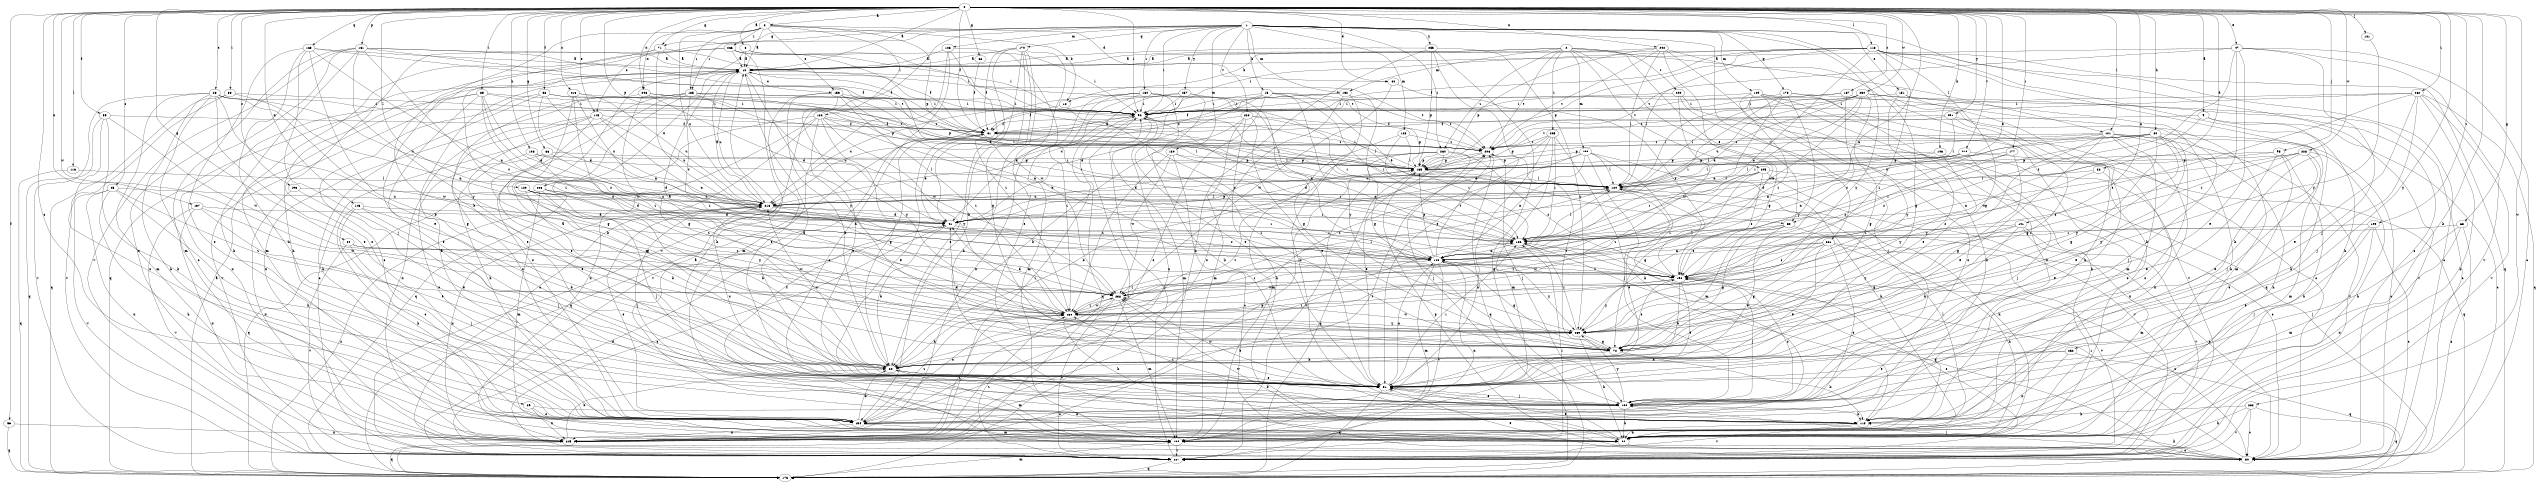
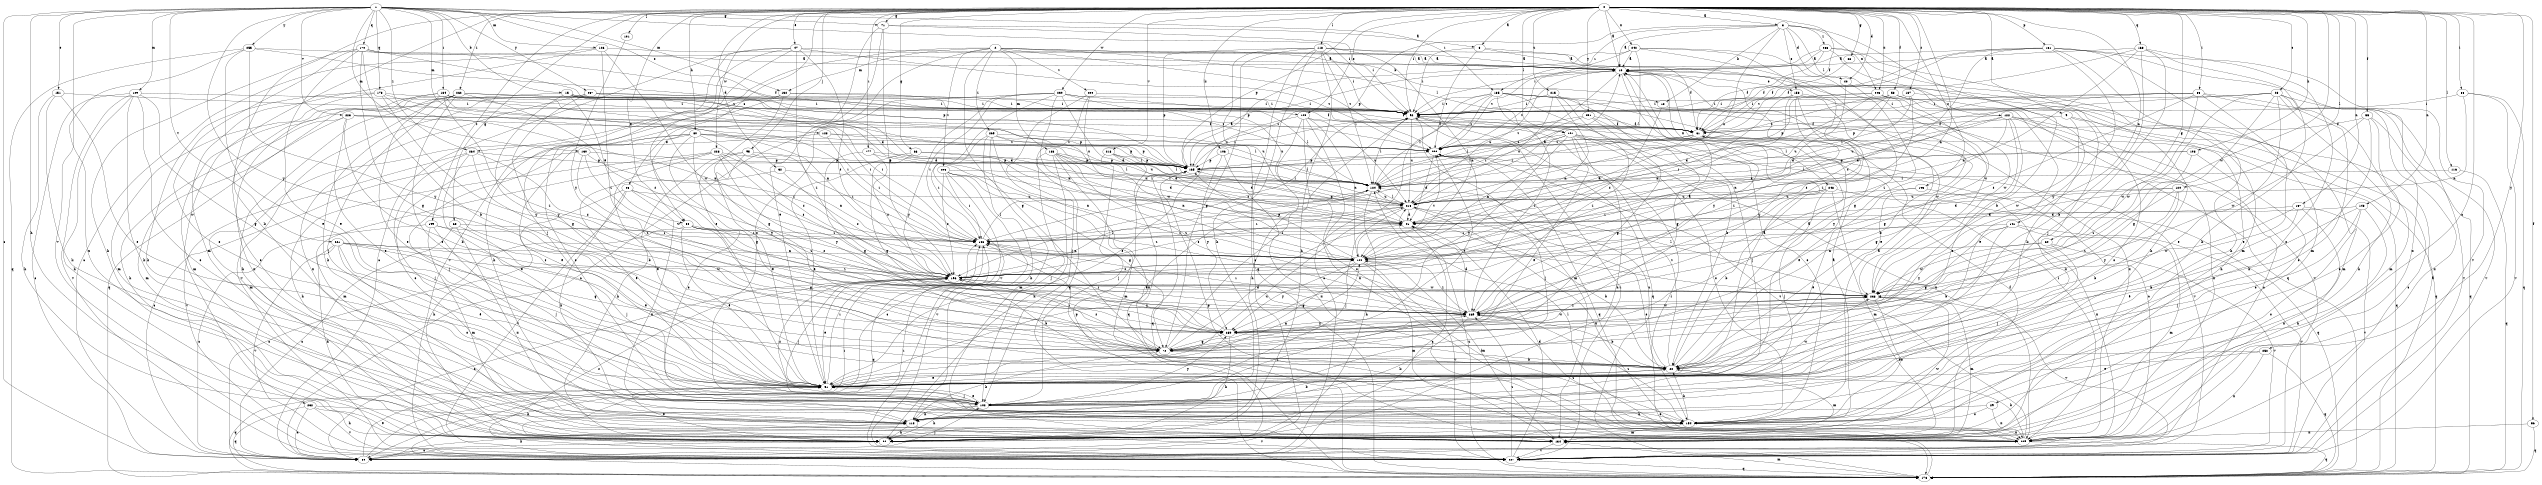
(694, 66) -> (1181, 29)
(1172, 180) -> none
(842, 227) -> none
(1567, 286) -> none
